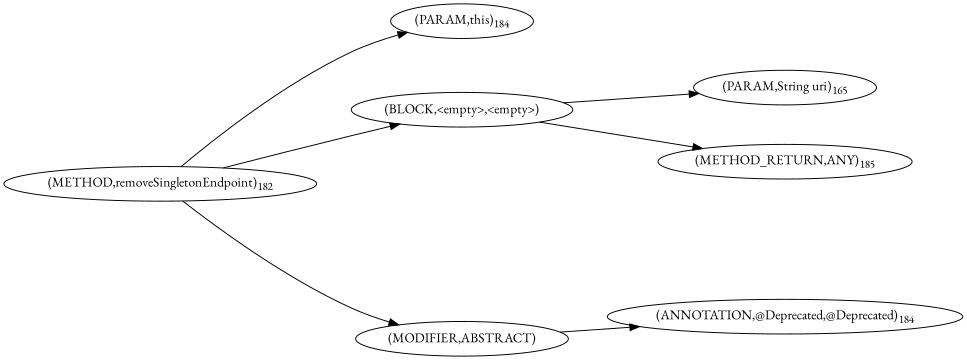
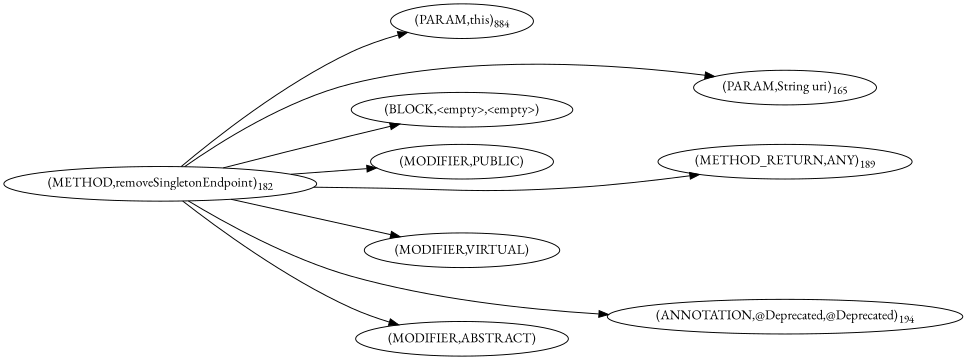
(501, 20) -> (501, 20)
(626, 98) -> (434, 70)
(616, 135) -> (502, 190)
(867, 160) -> (867, 160)
none -> (462, 162)
none -> (462, 250)
(906, 315) -> (906, 315)
(595, 330) -> (386, 285)
